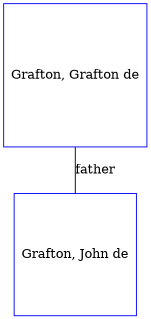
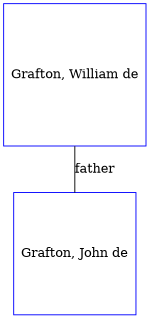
(75, 75) -> (75, 75)
